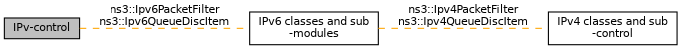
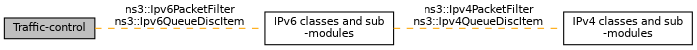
(42, 28) -> (50, 28)
(613, 28) -> (628, 28)
